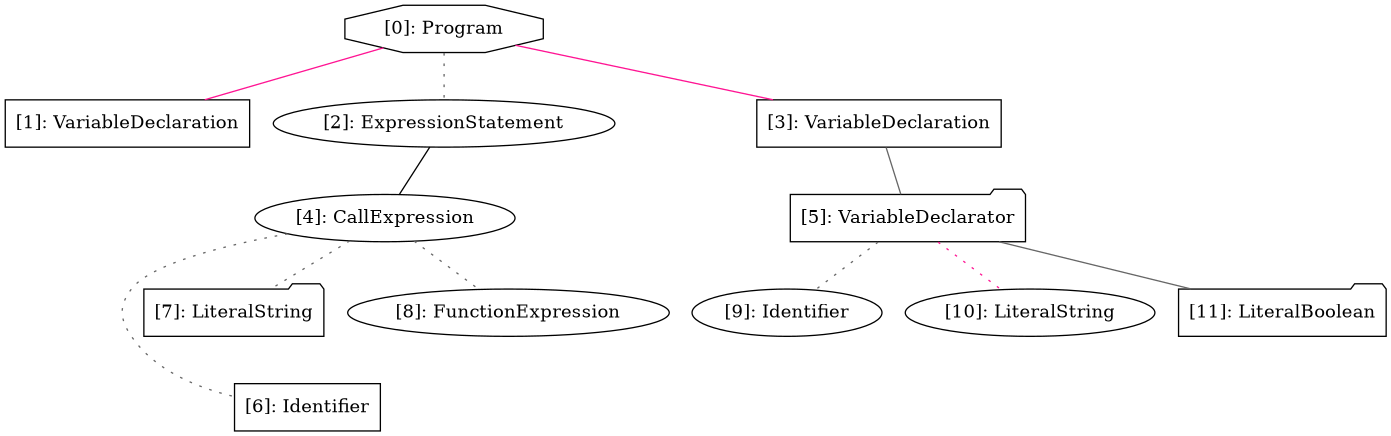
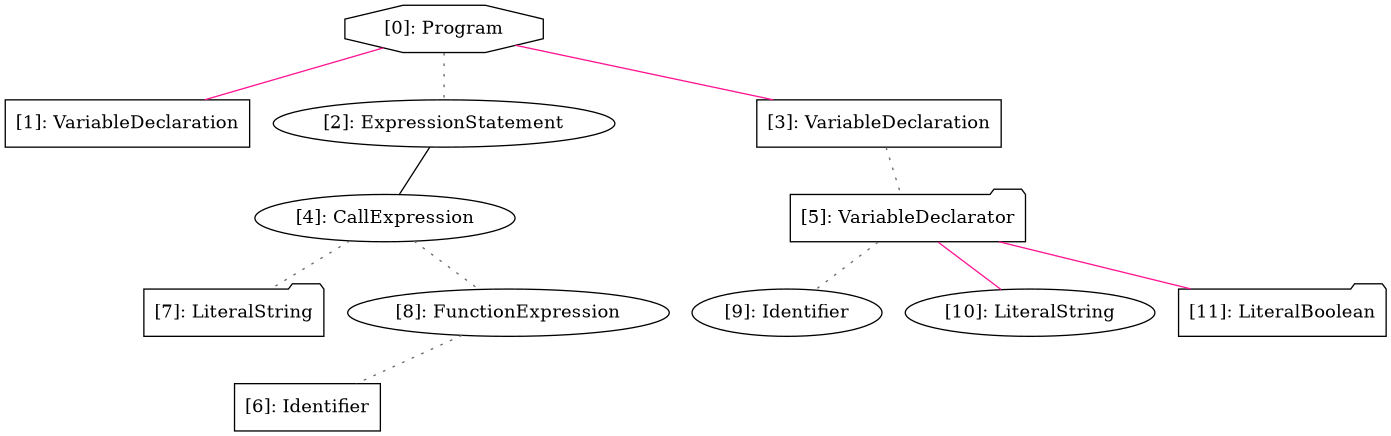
(893, 171) -> (893, 171)
(1095, 265) -> (1095, 265)
(970, 266) -> (970, 266)
(130, 291) -> (409, 360)
